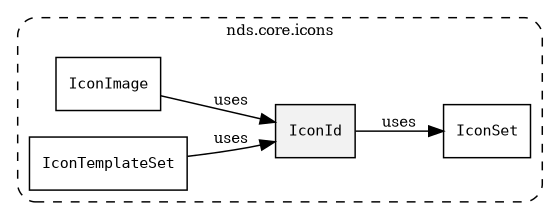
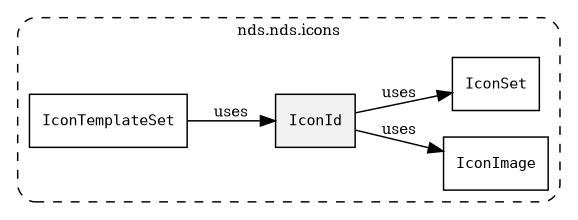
(280, 32) -> (289, 32)
(211, 107) -> (392, 139)
